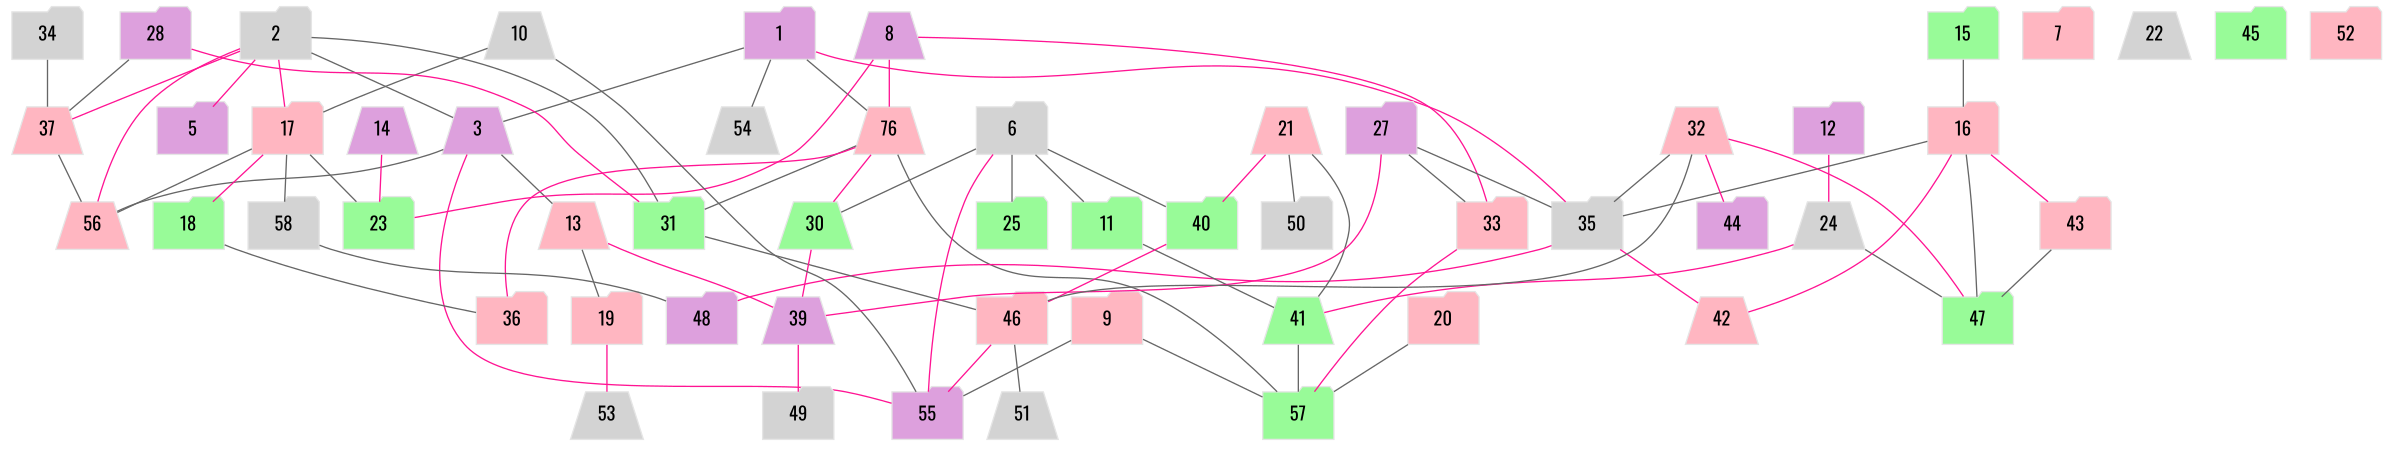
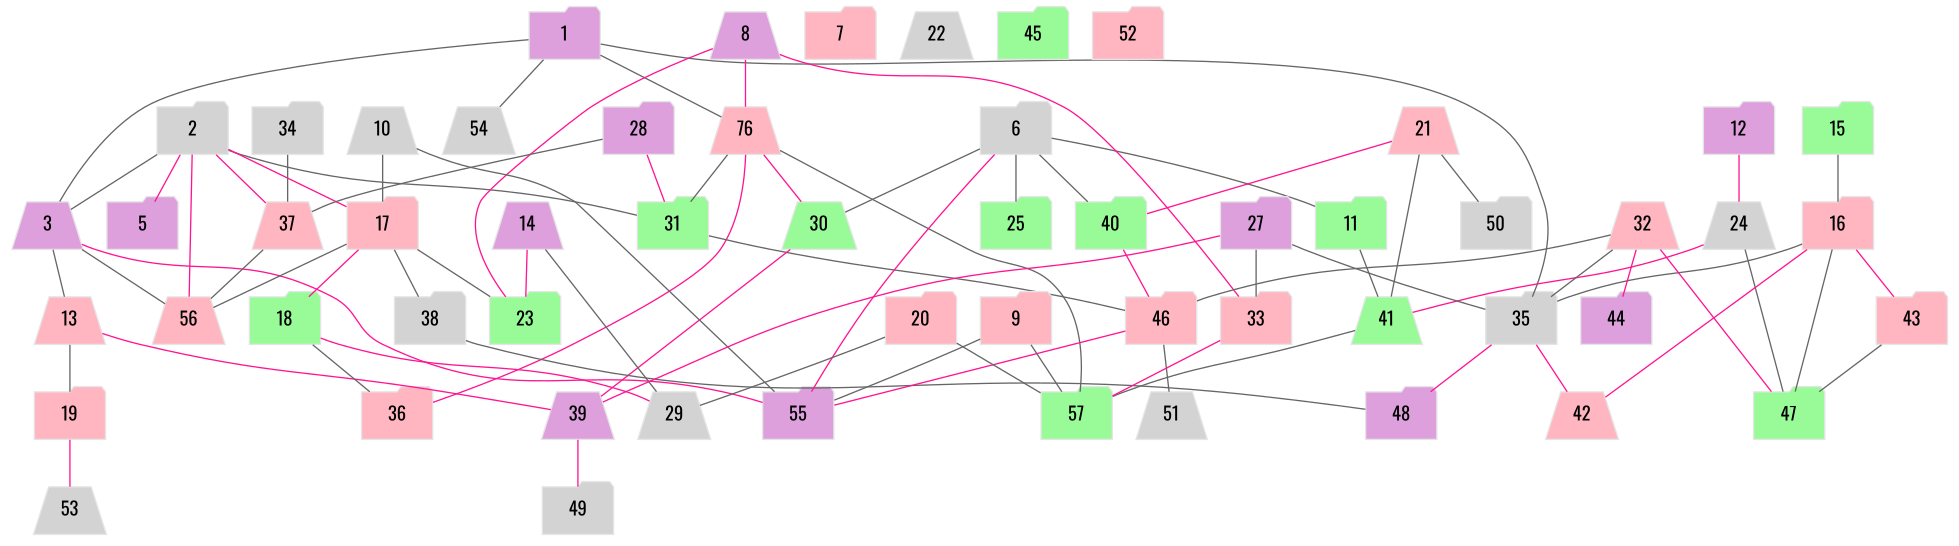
(1207, 66) -> (1149, 61)
(284, 226) -> (430, 321)
none -> (674, 416)
